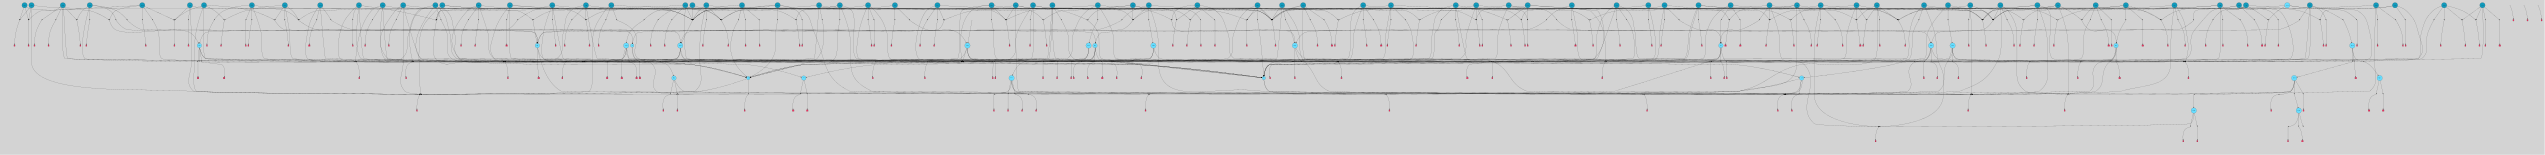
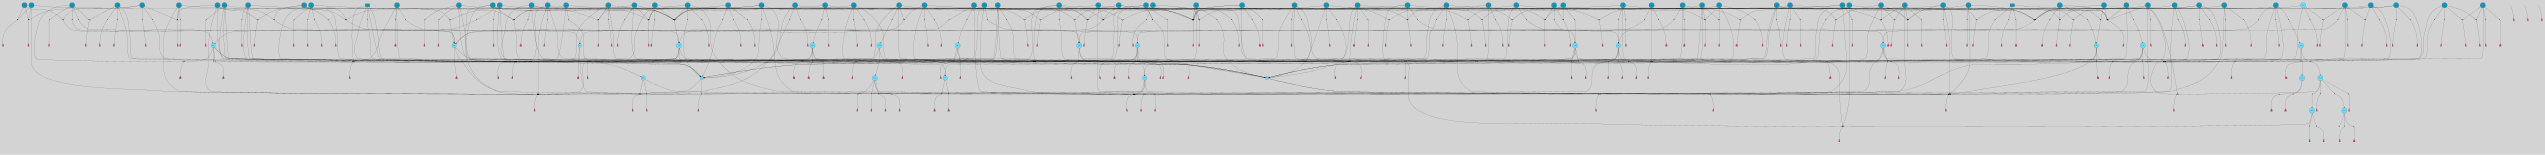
(435, 5) -> (367, 5)
none -> (1554, 5)
(2096, 5) -> (2012, 5)
